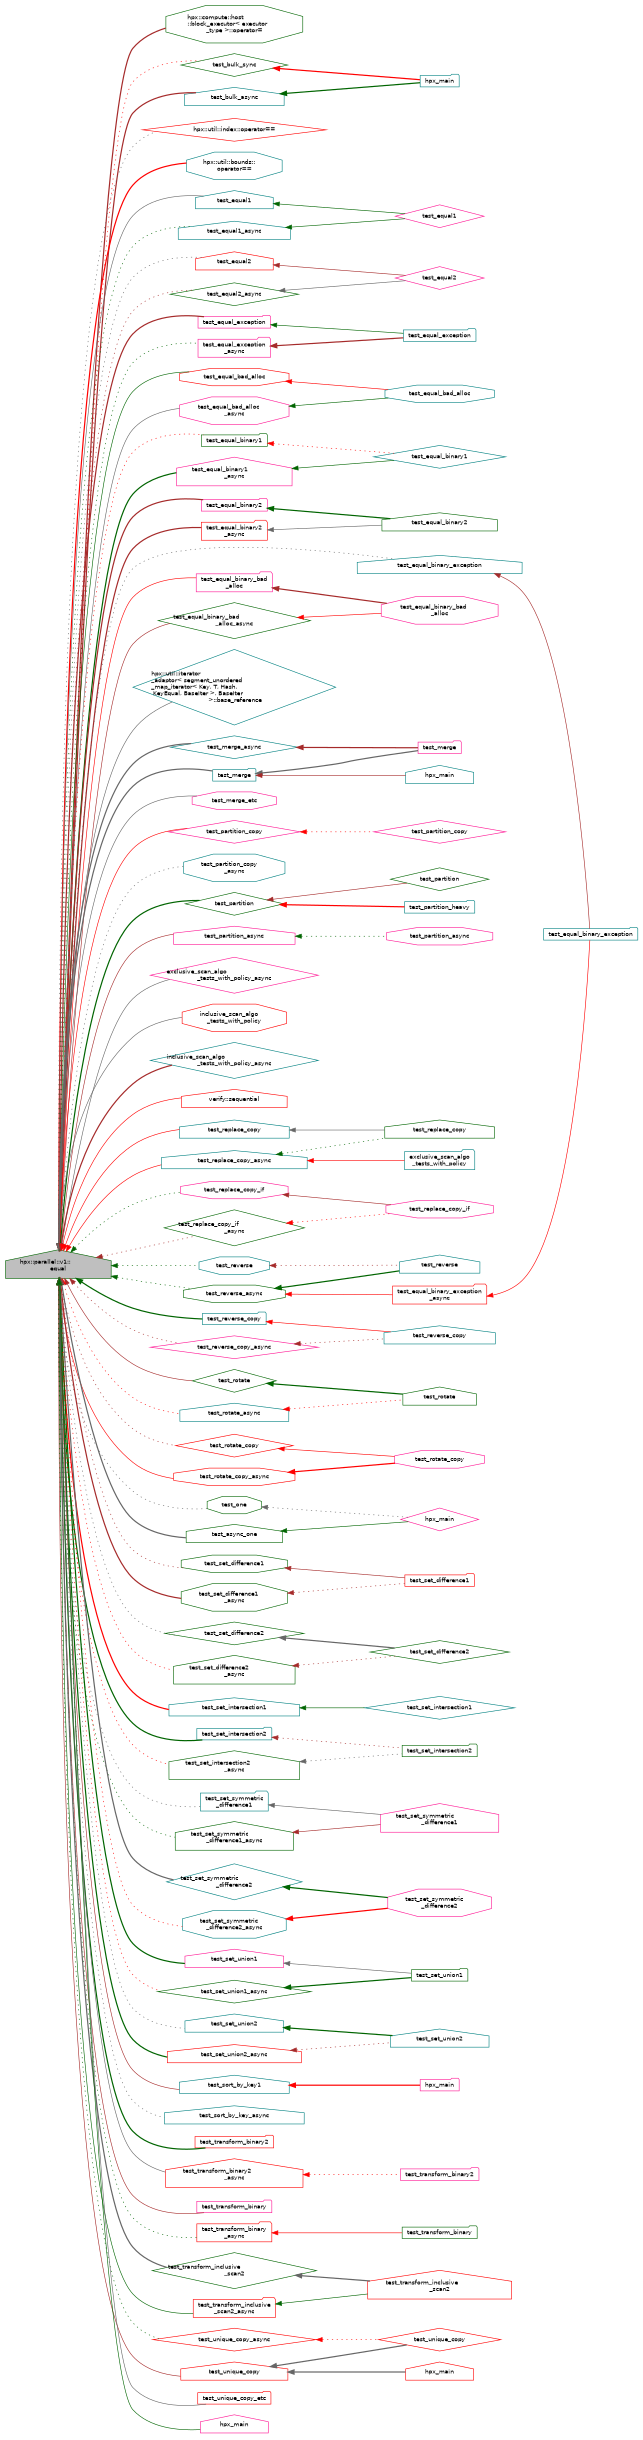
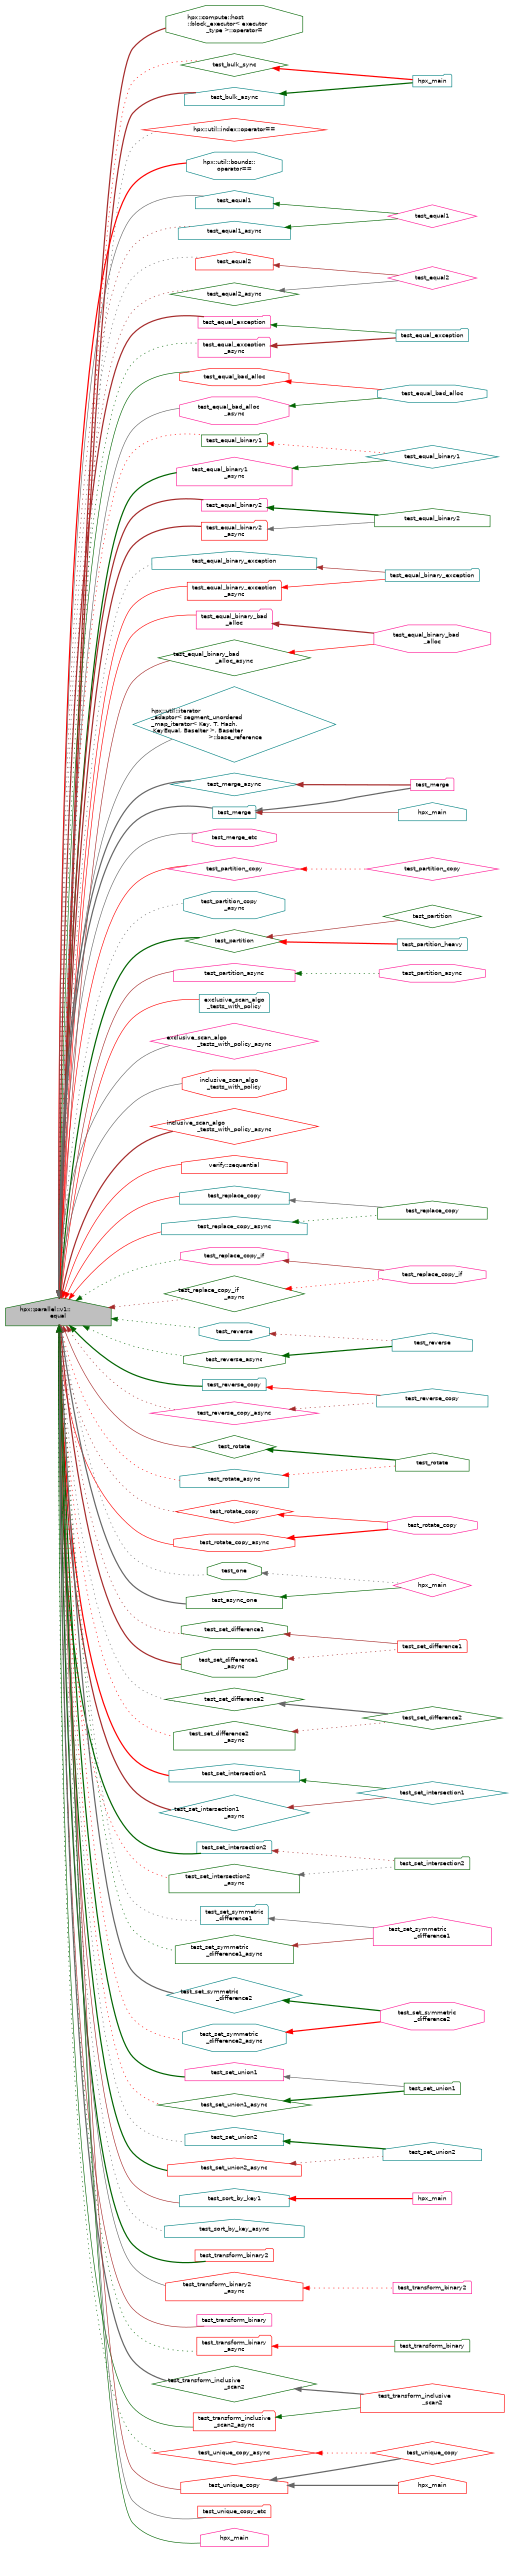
(70, 709) -> (69, 733)
(234, 1060) -> (234, 1126)
(359, 1161) -> (91, 1116)
(342, 1294) -> (80, 916)
none -> (234, 1813)
